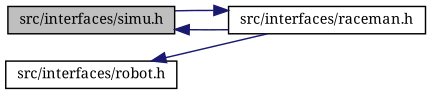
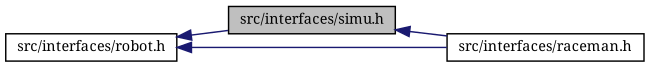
(194, 10) -> (210, 33)
